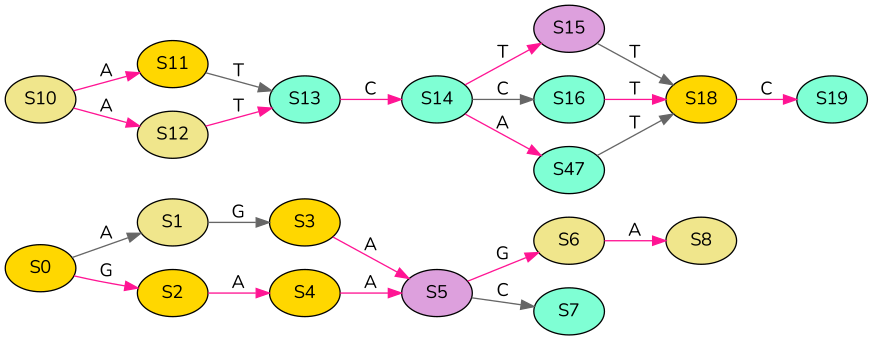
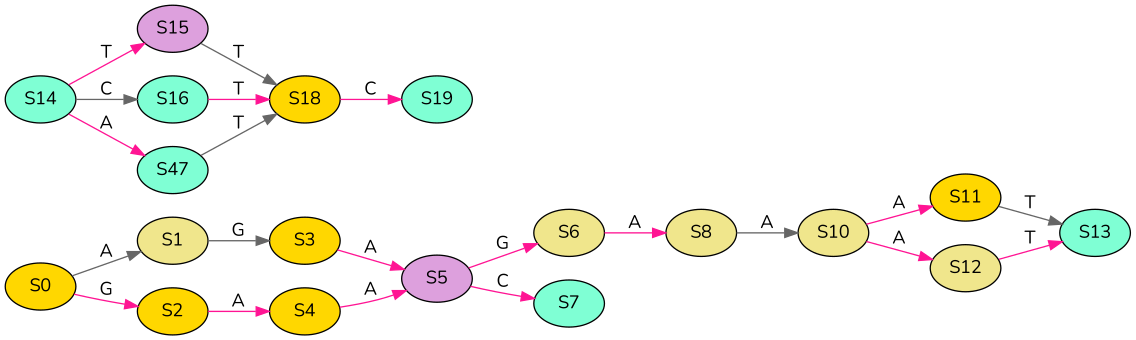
(364, 99) -> none
none -> (761, 233)
(496, 301) -> (496, 292)
